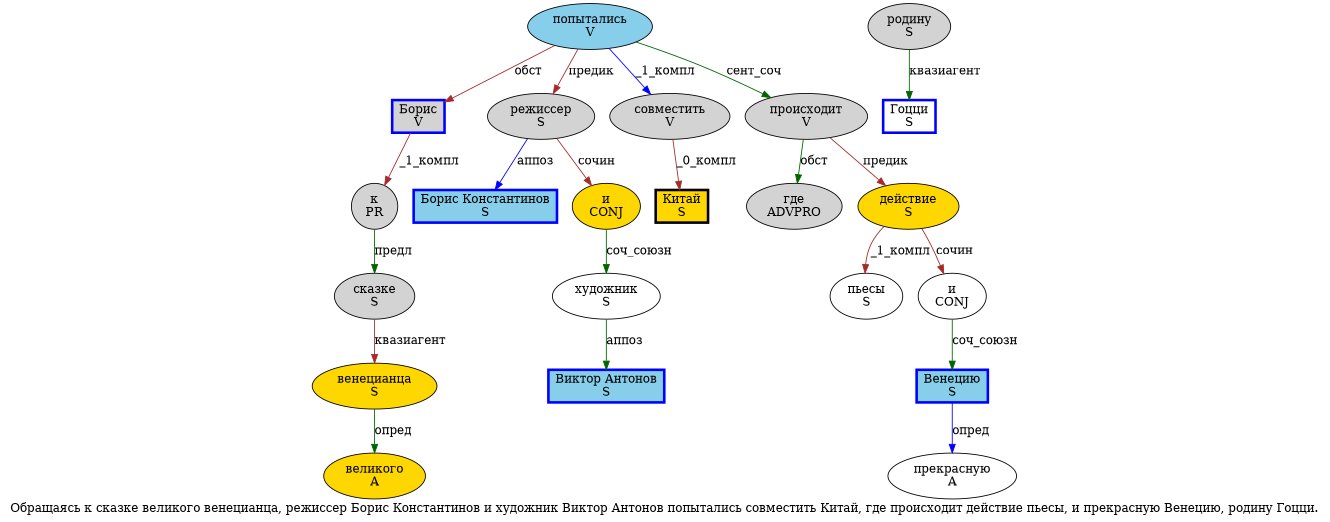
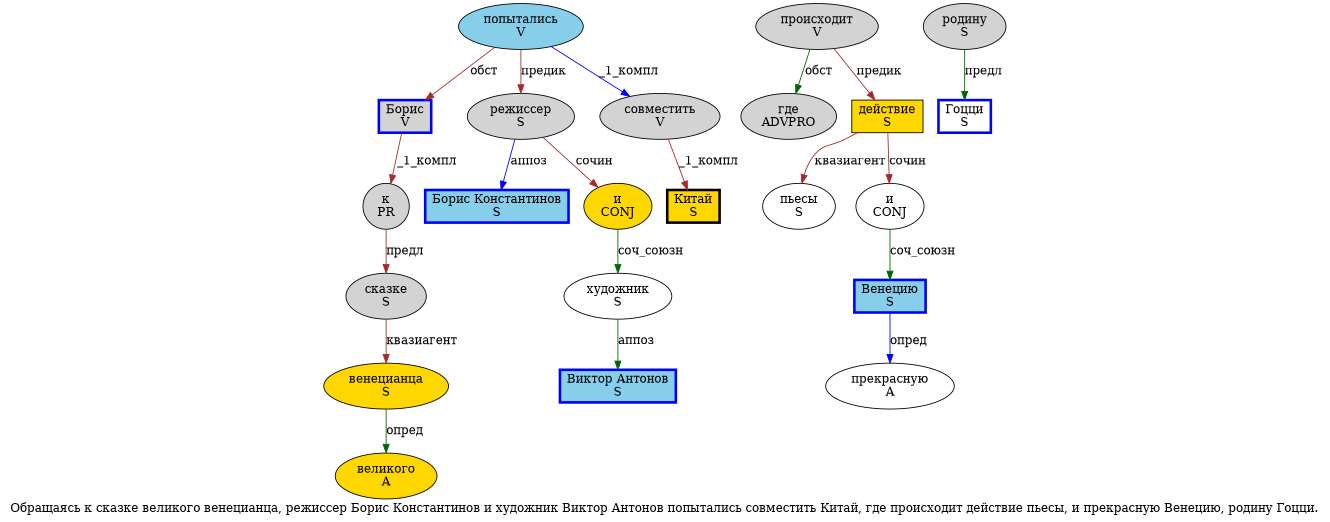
(701, 66) -> none
(945, 71) -> (984, 71)
(707, 161) -> (709, 161)
(908, 206) -> (887, 116)
(375, 247) -> (386, 247)
(901, 251) -> (850, 161)
